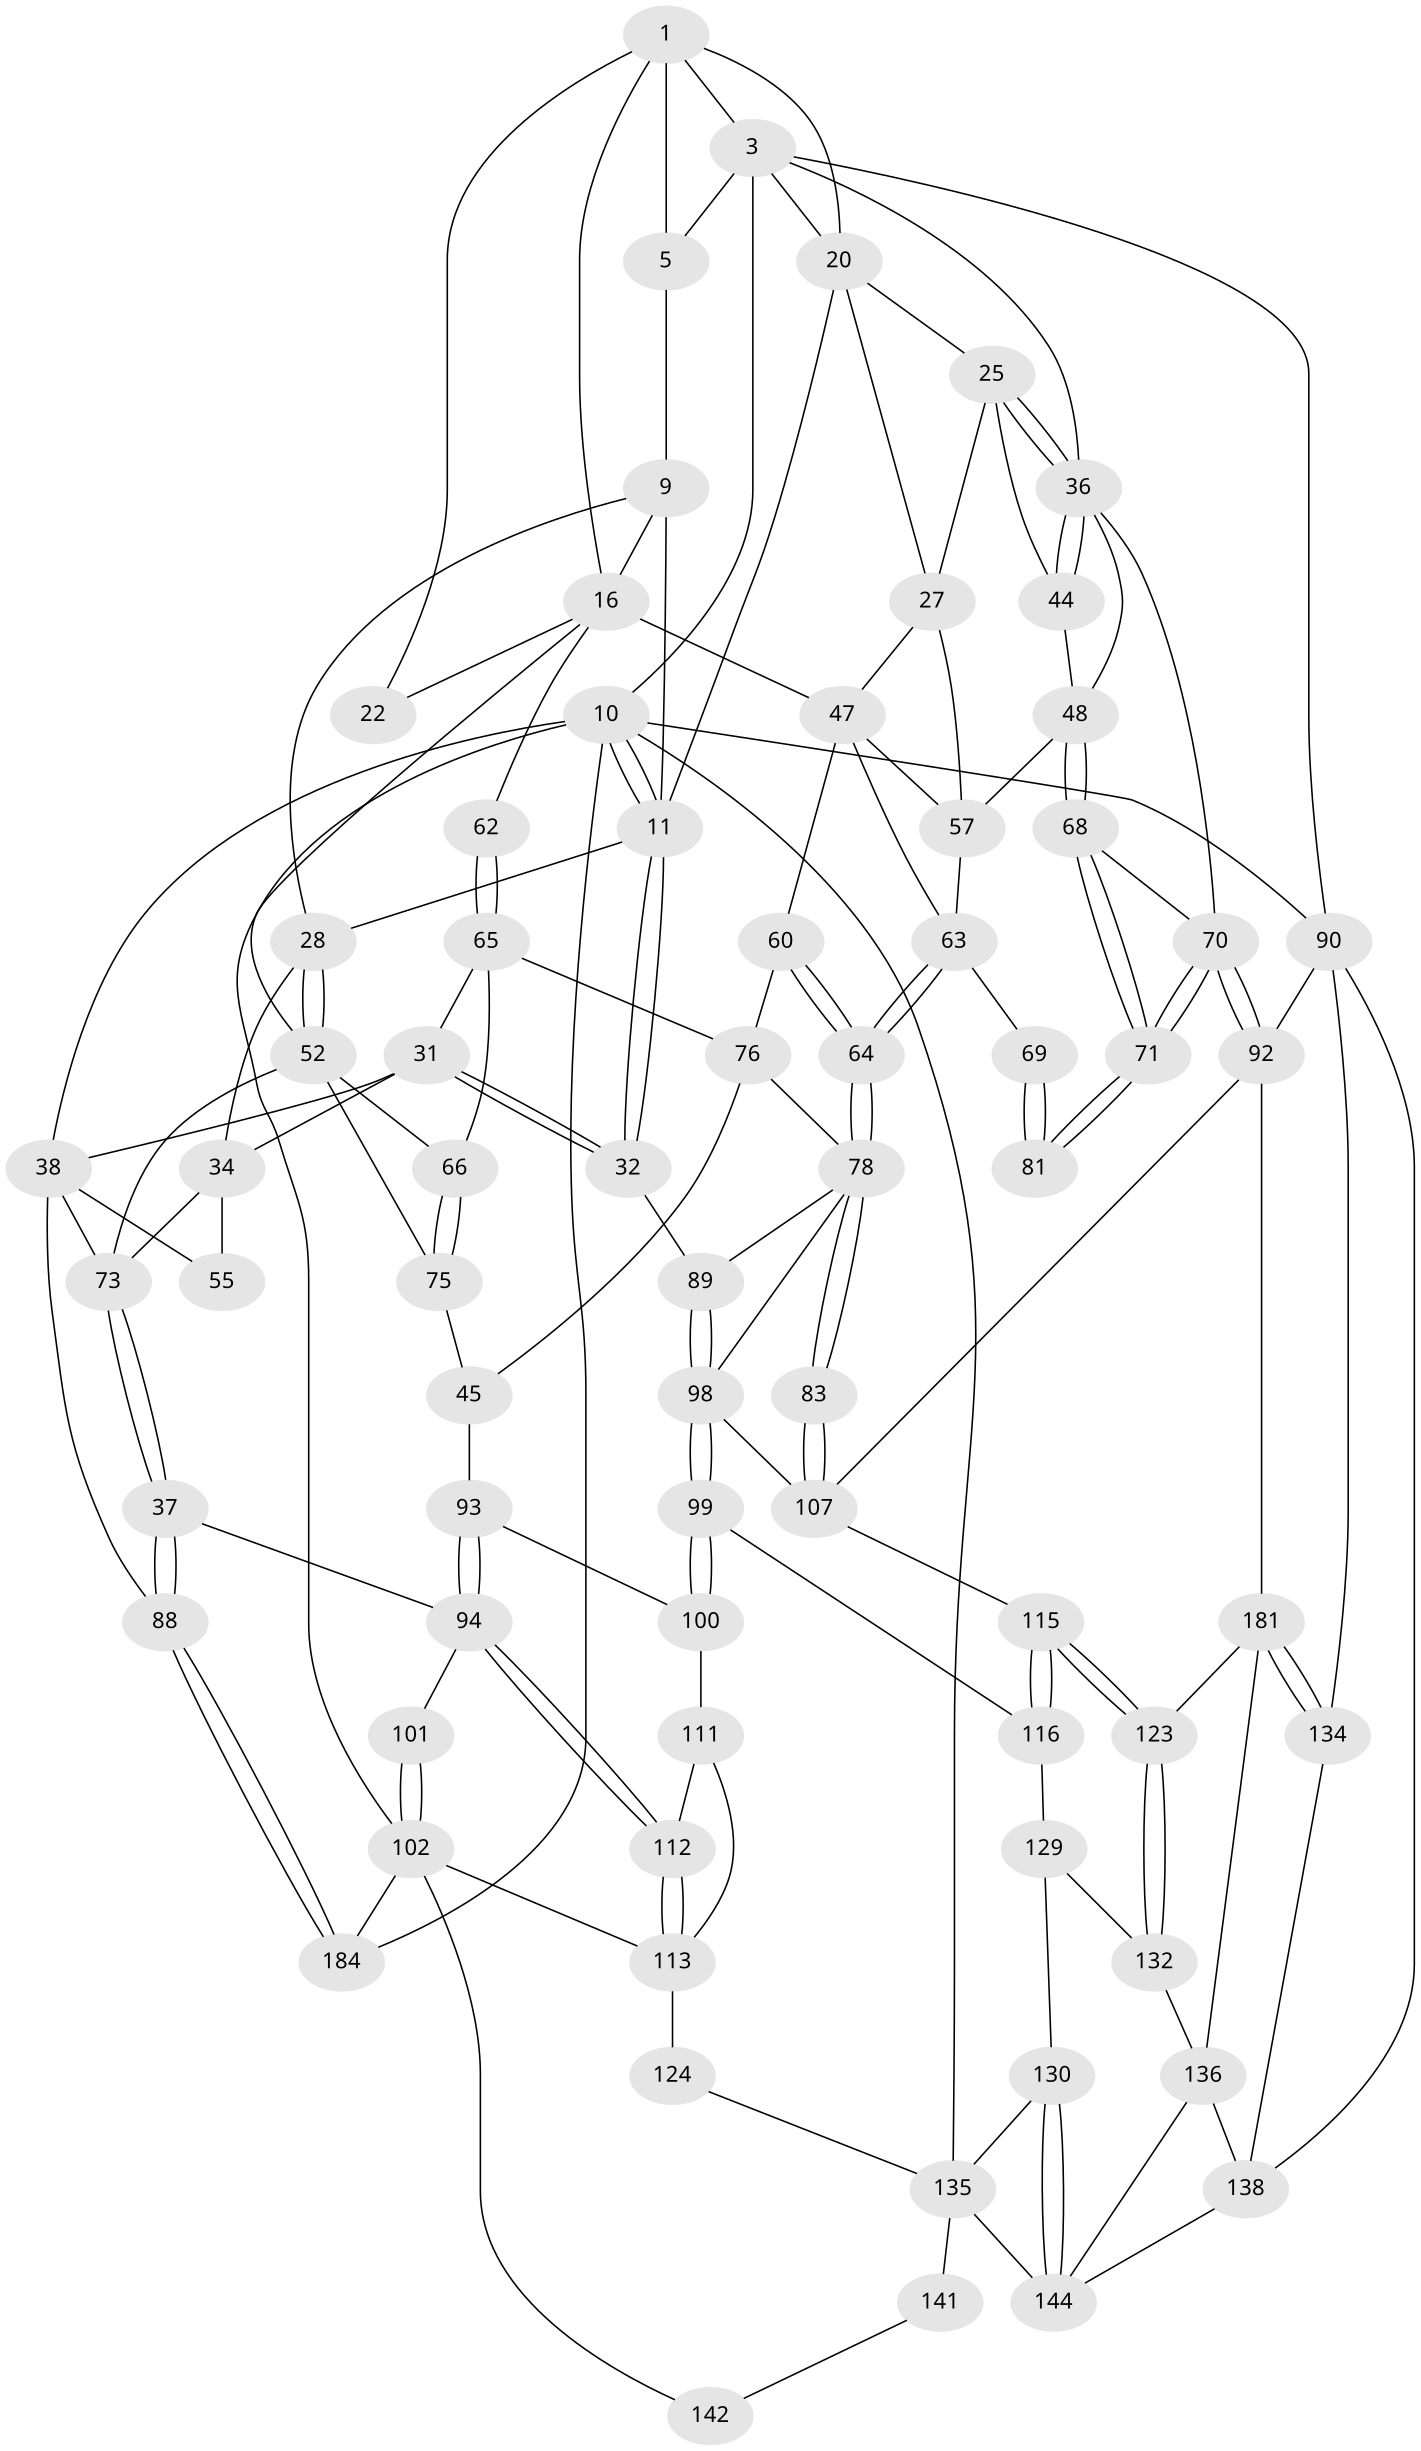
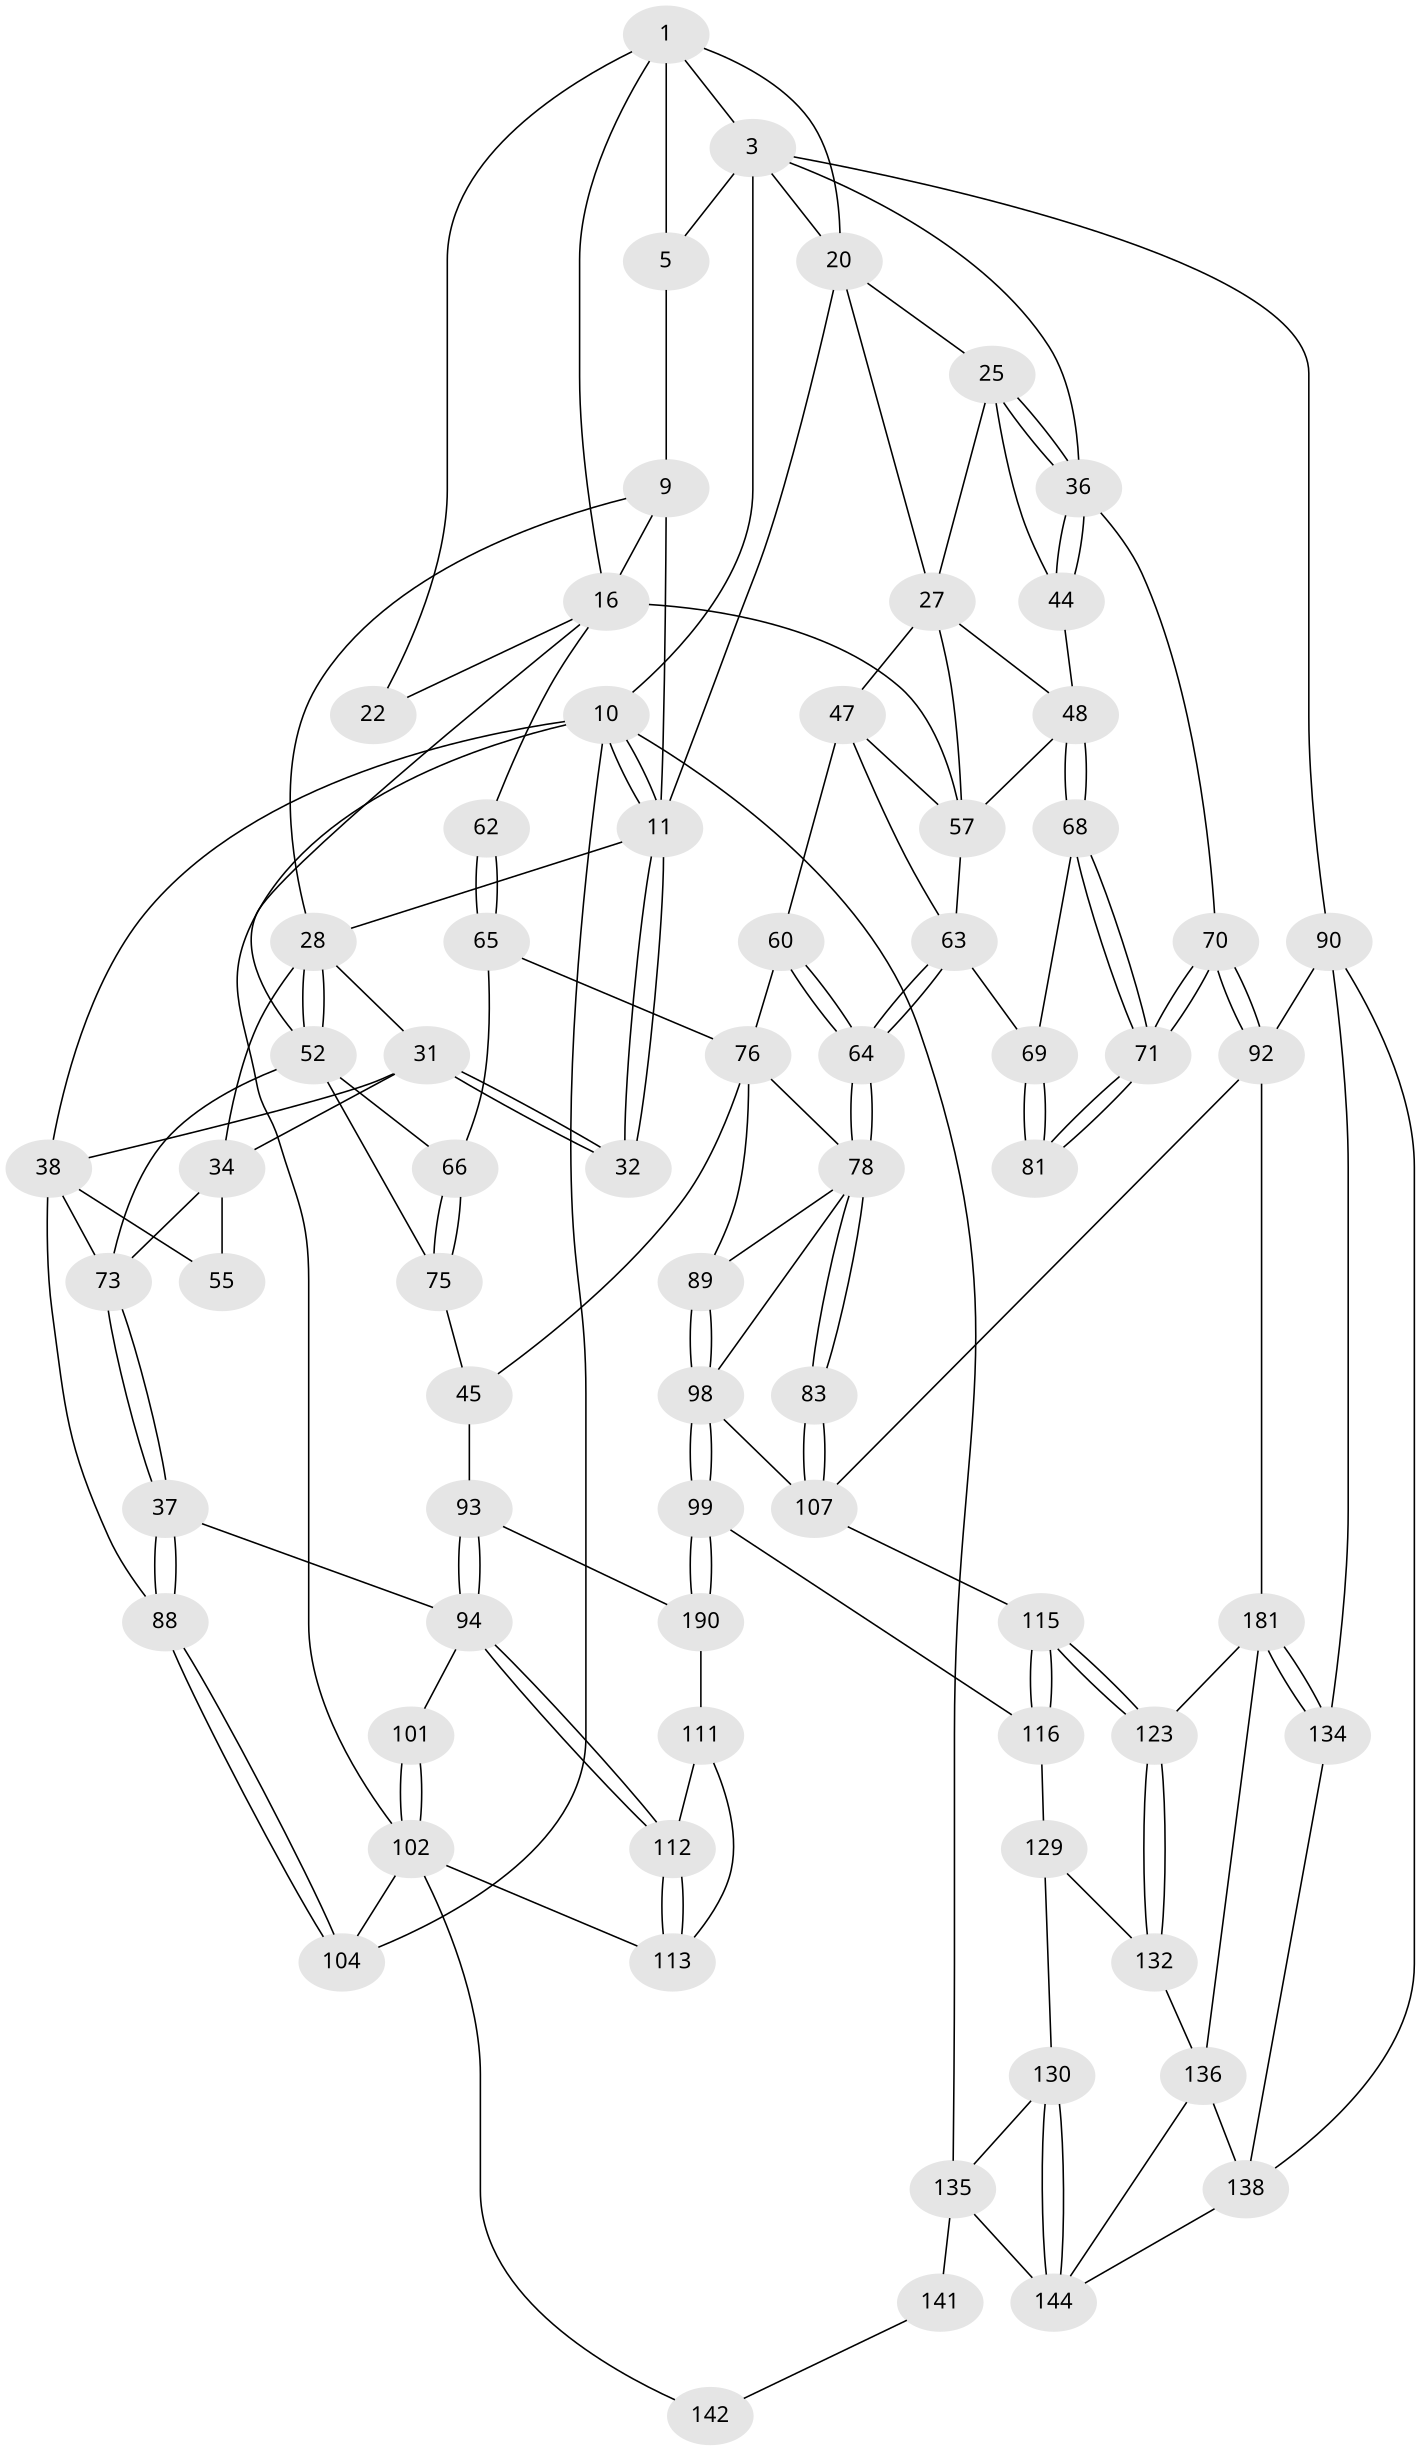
(1123, 602) -> (1004, 658)
(733, 662) -> (841, 650)
(994, 777) -> none
(1146, 885) -> (1055, 942)
(457, 999) -> (370, 998)
(670, 1233) -> (742, 1172)
(701, 1622) -> (701, 1622)
(342, 1962) -> (342, 1962)
(673, 2076) -> none
